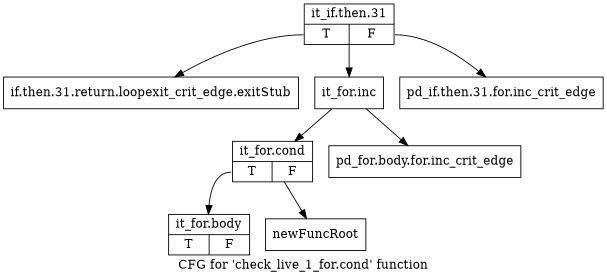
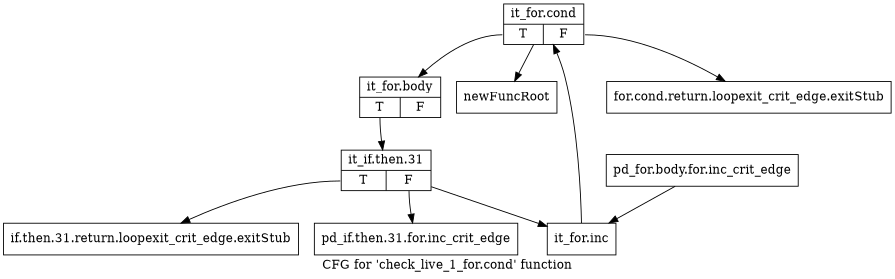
none -> (749, 97)
(384, 124) -> (646, 202)
none -> (380, 130)
